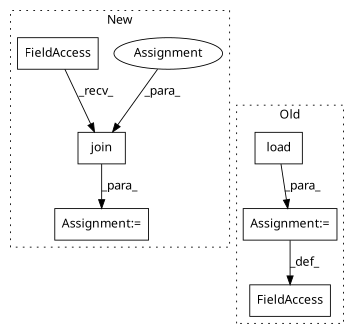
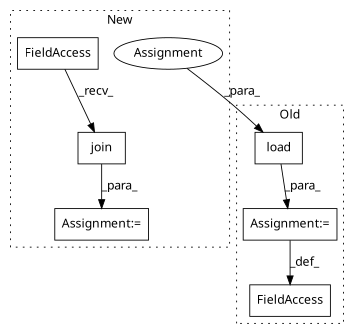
(138, 97) -> (223, 96)
